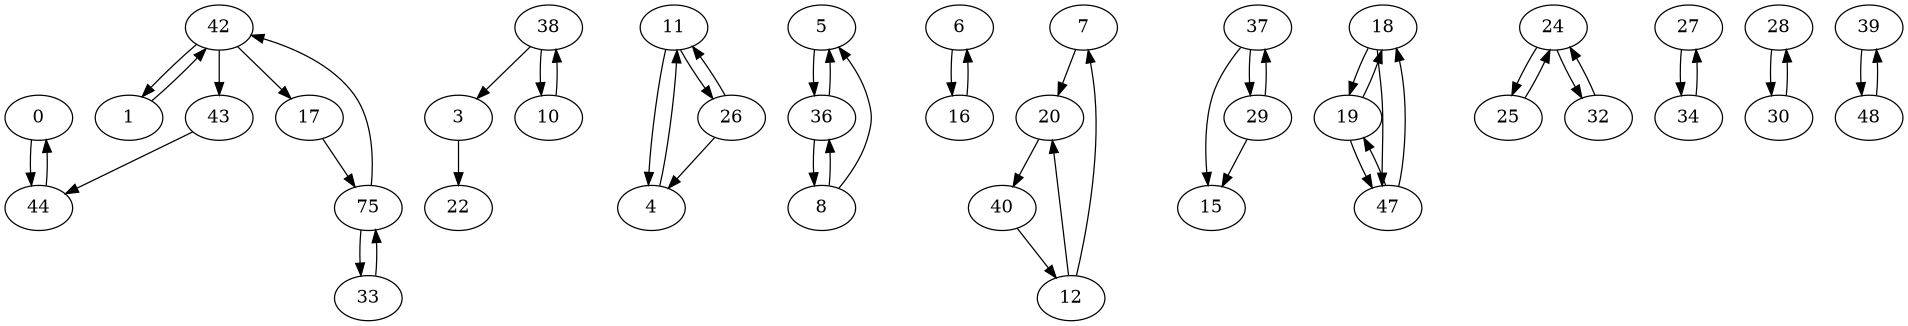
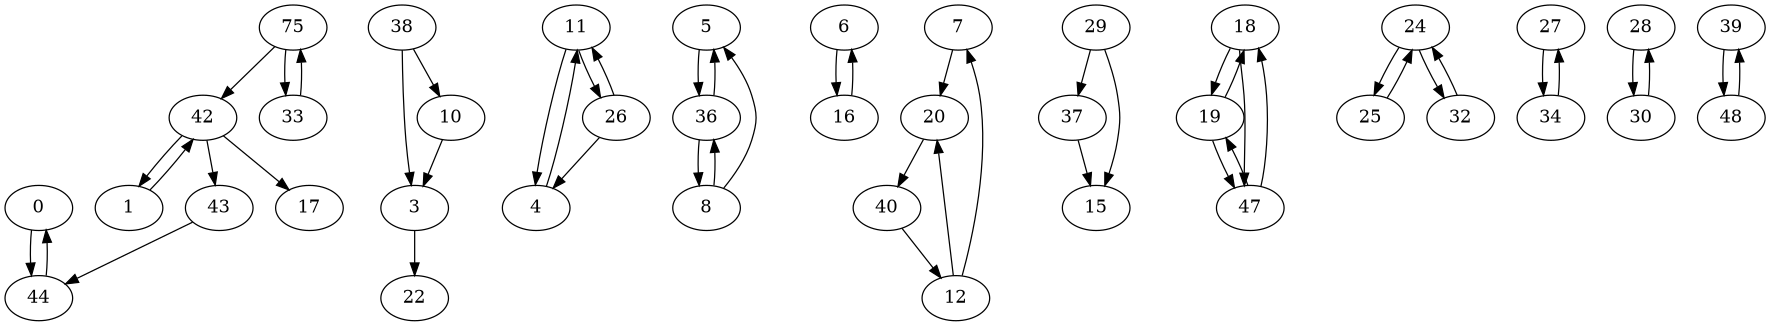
(1249, 66) -> none
(557, 79) -> (435, 157)
(335, 158) -> none
